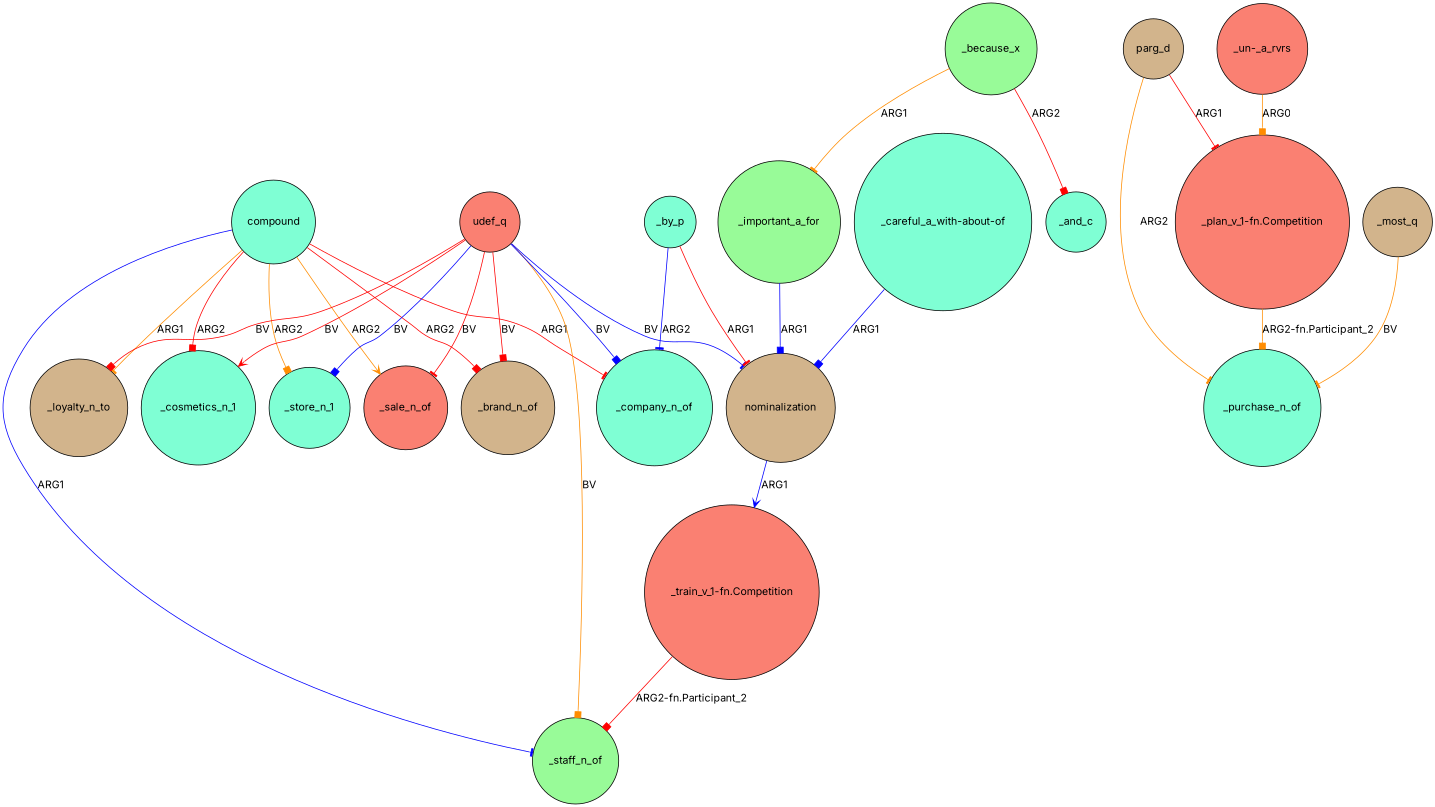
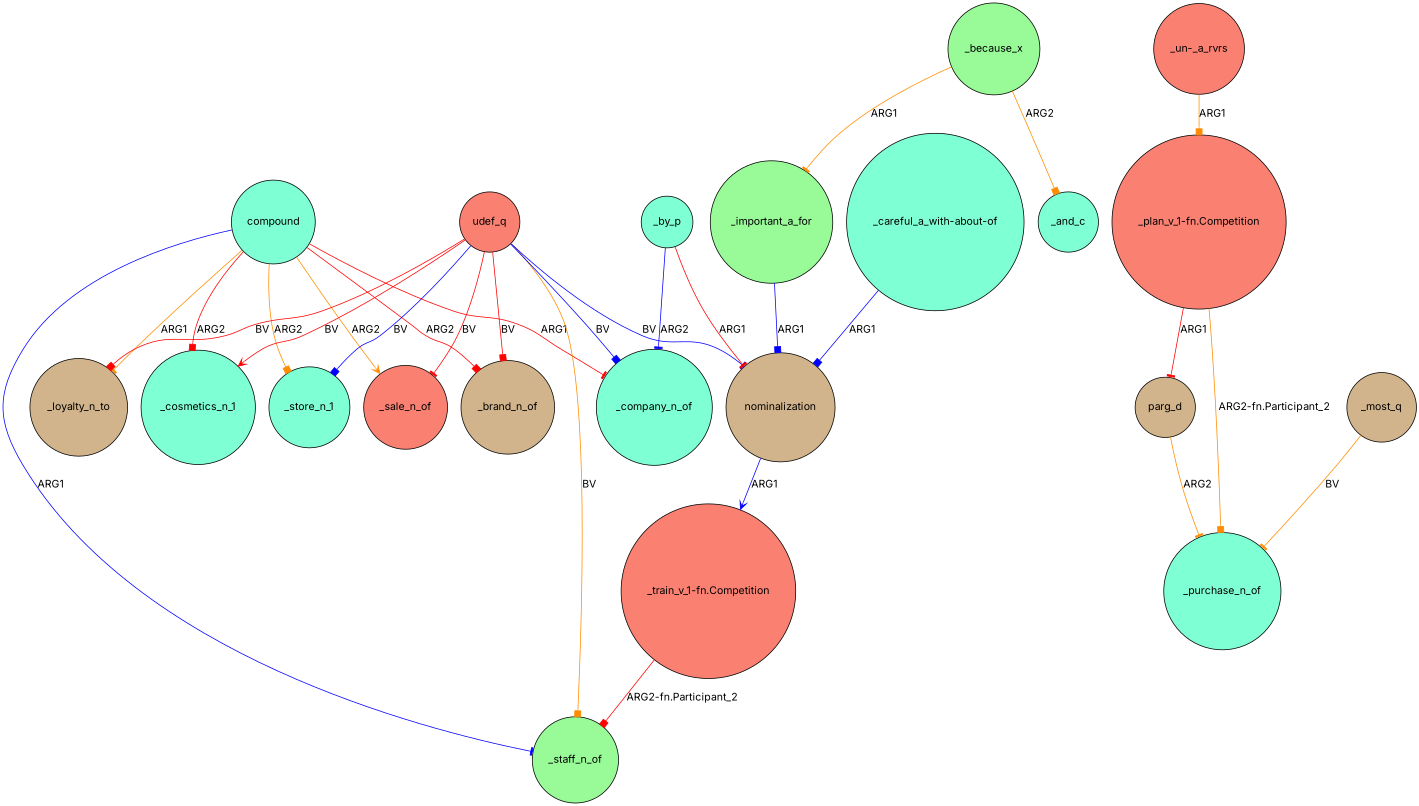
(1192, 110) -> (1177, 341)
(1277, 114) -> (1213, 114)
(1040, 137) -> (1033, 139)
